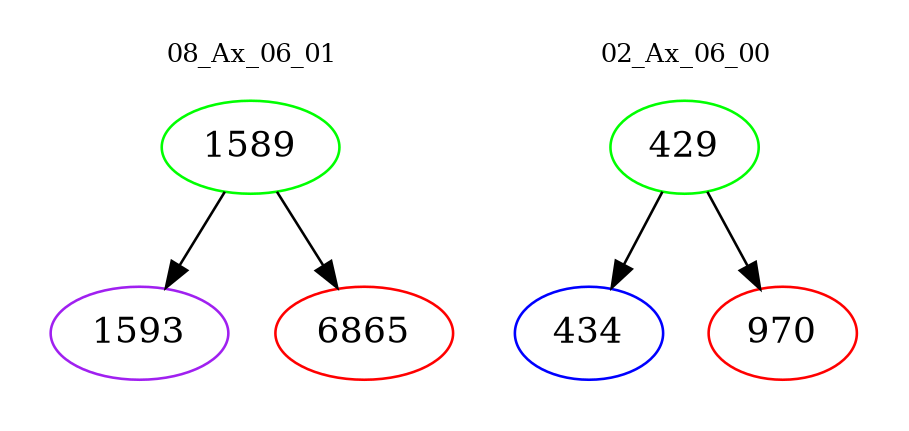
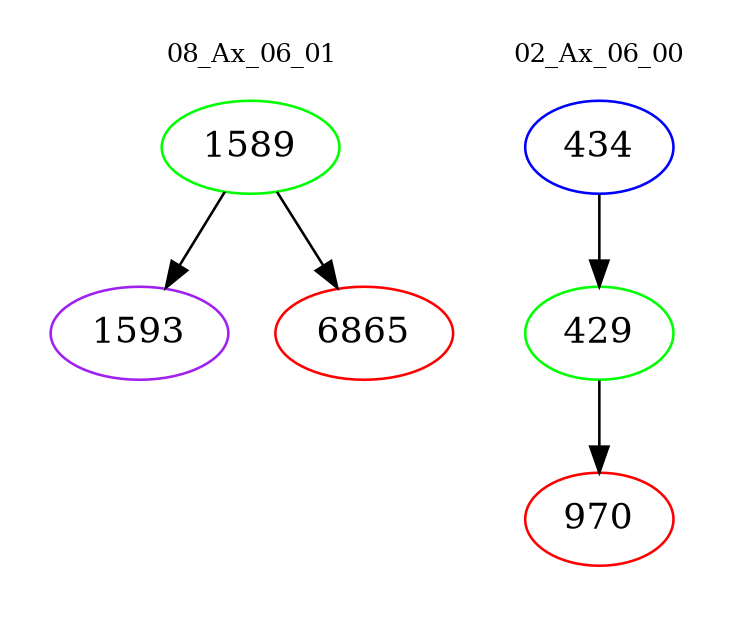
(643, 228) -> (599, 228)
